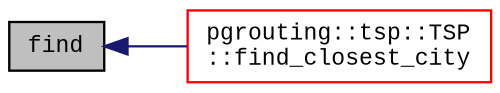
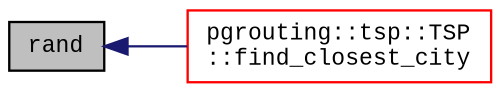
(57, 46) -> (57, 46)
